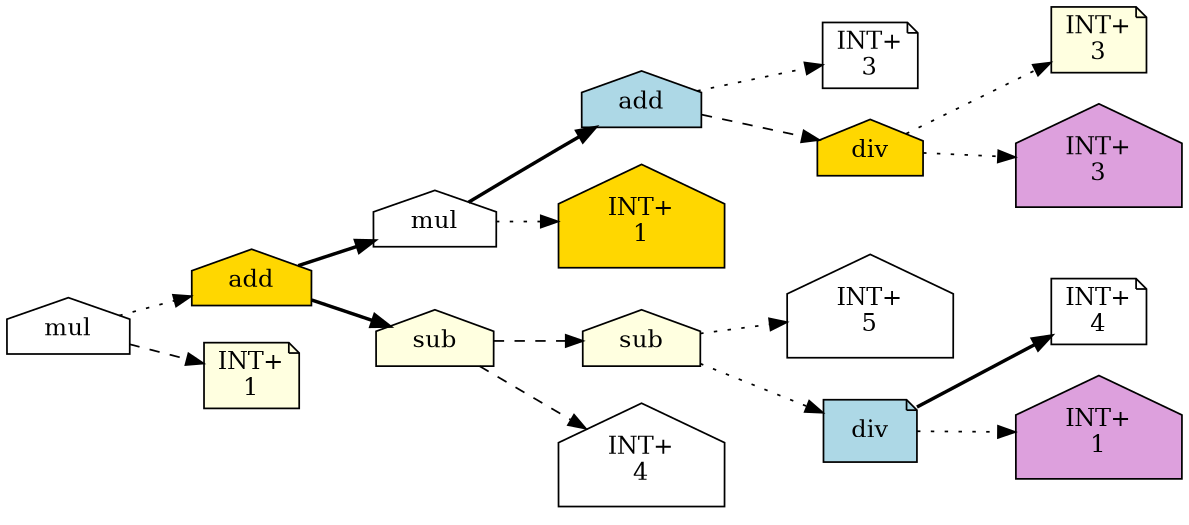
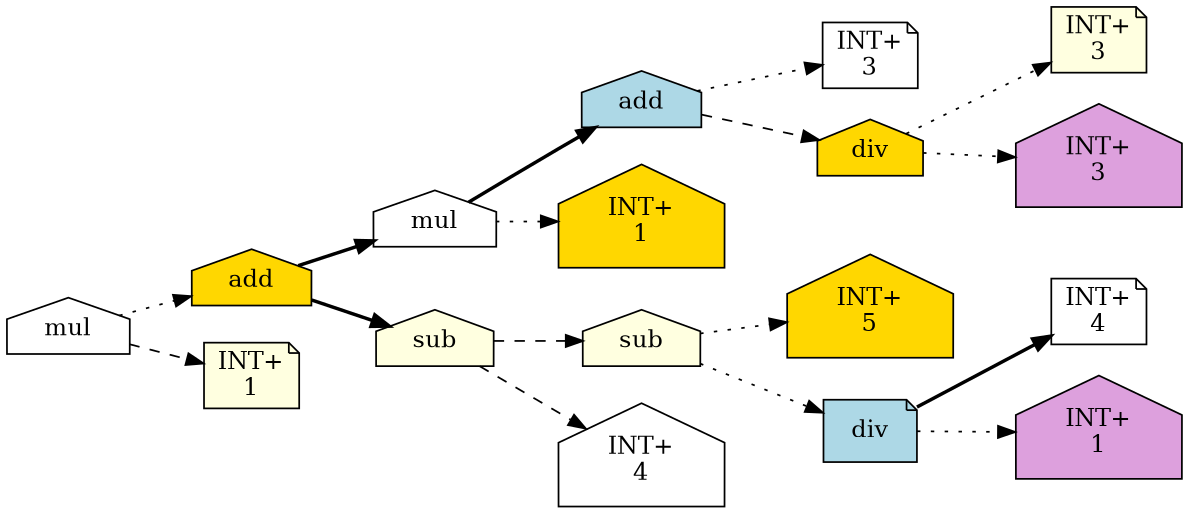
(870, 312) -> (870, 312)
